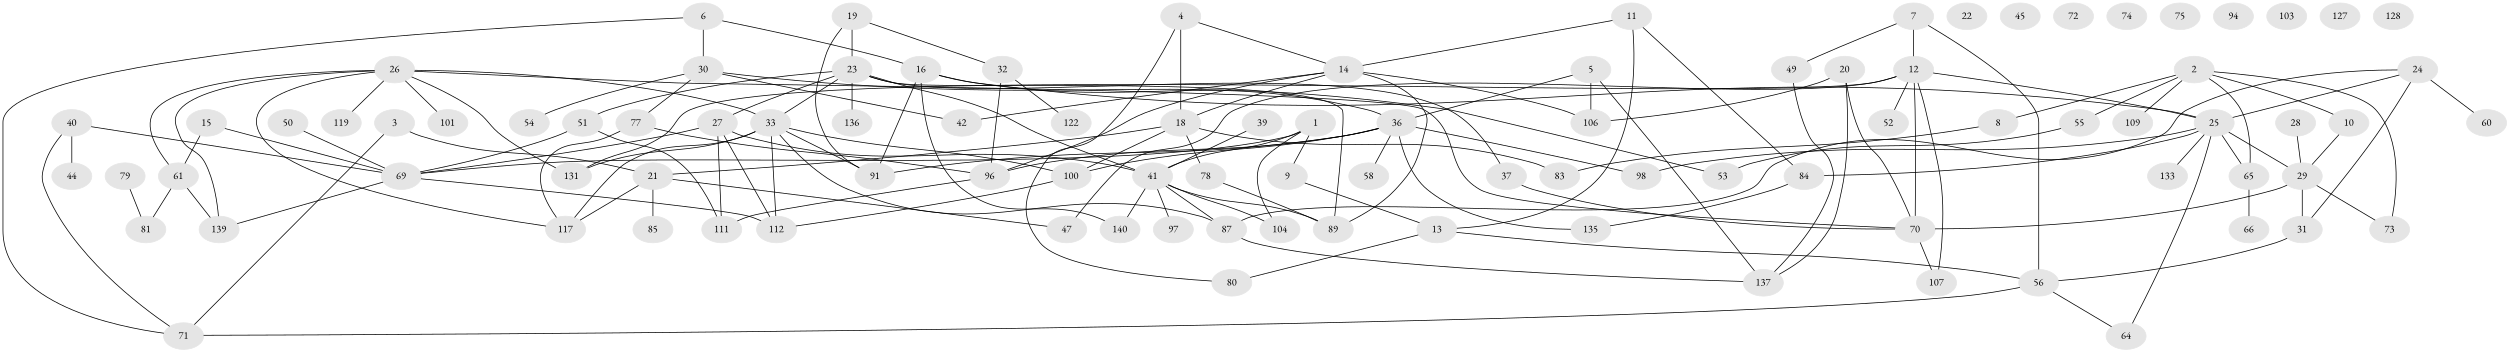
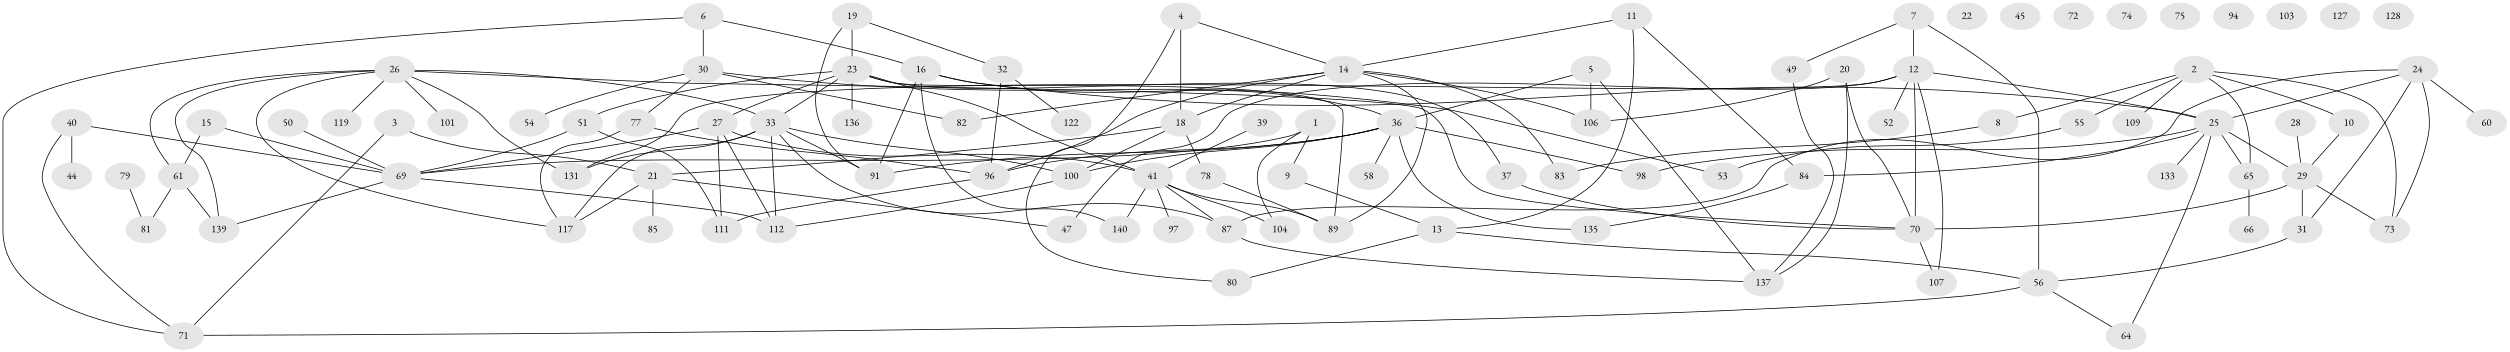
(962, 123) -> (962, 123)
(1372, 144) -> (1471, 94)
(1234, 150) -> none
none -> (2424, 152)
